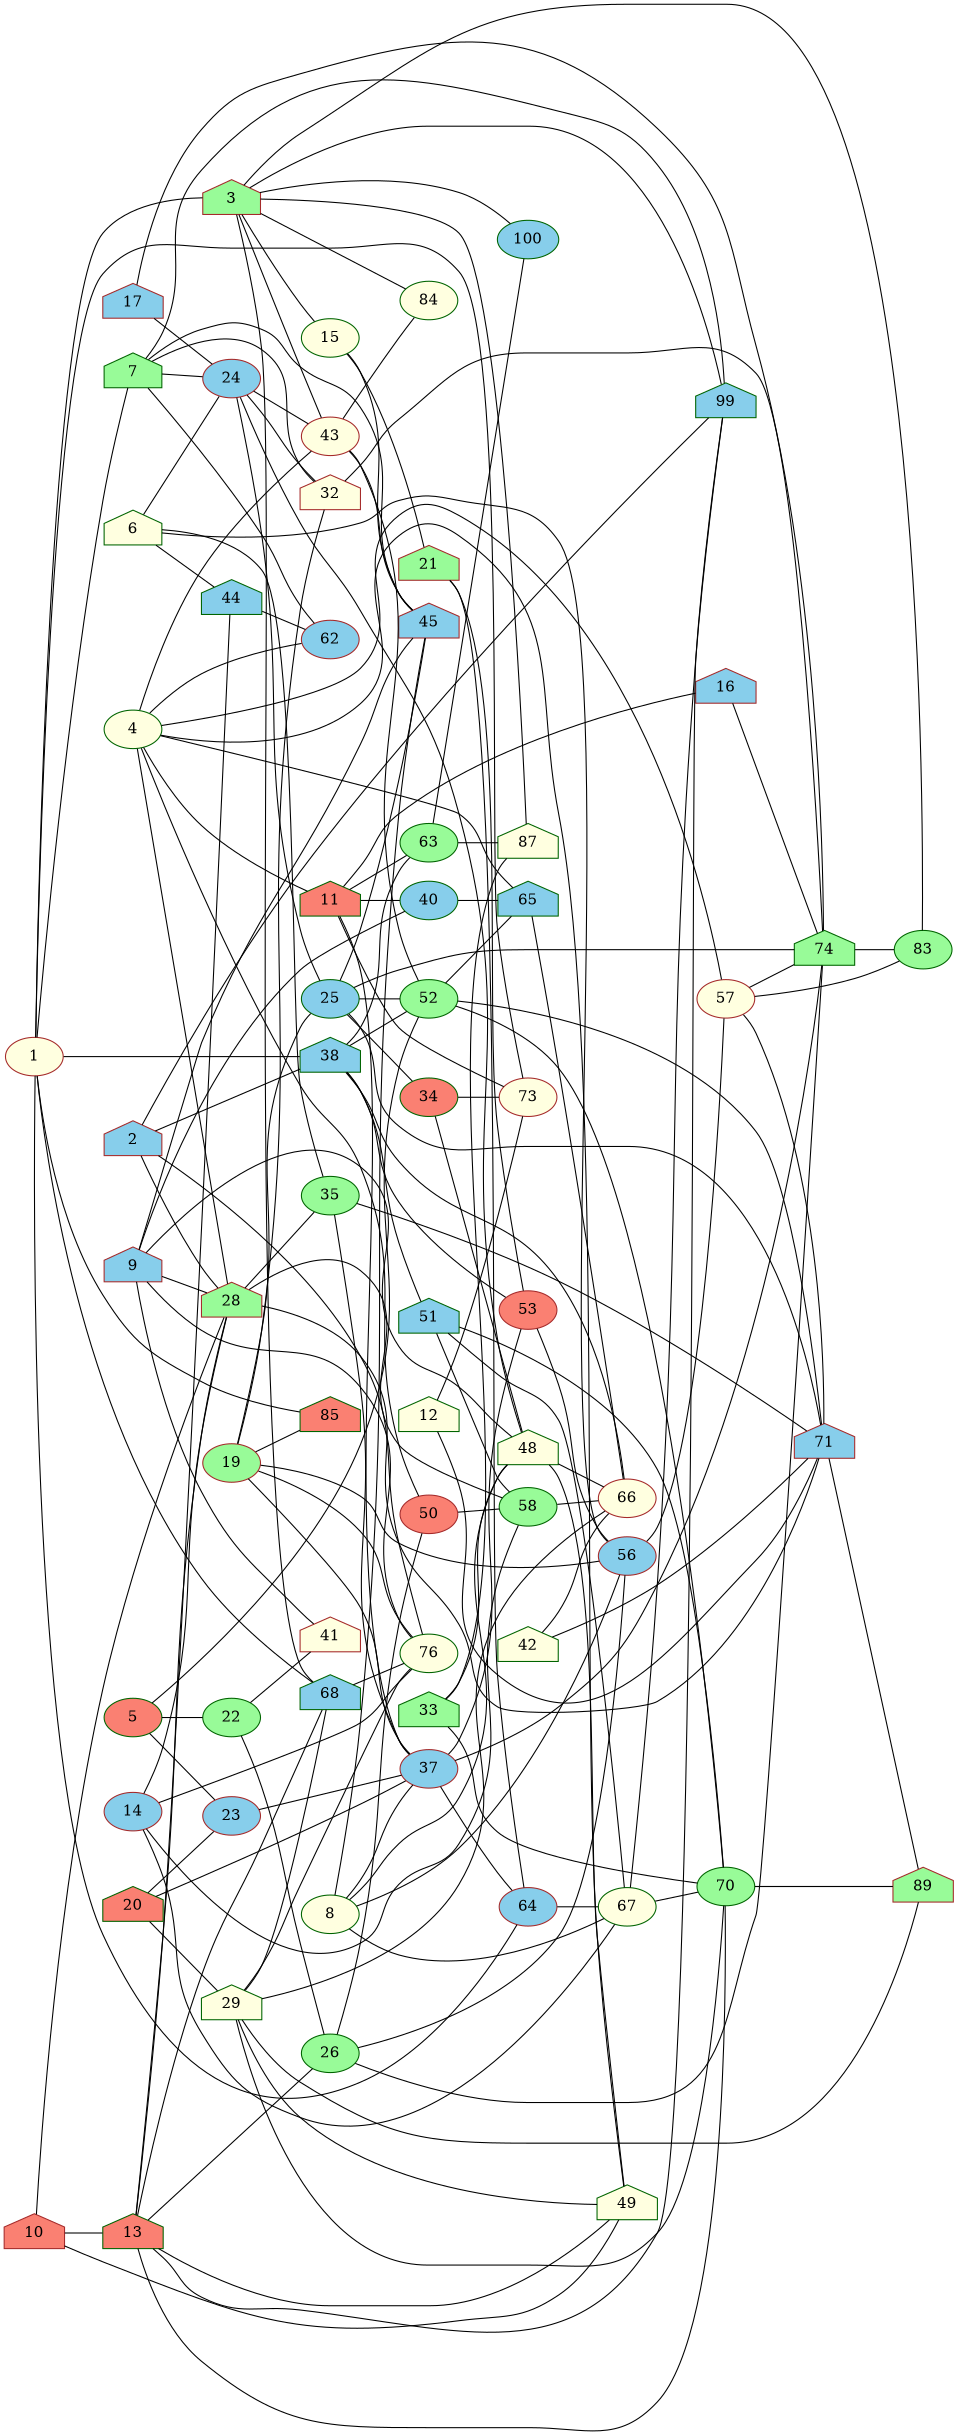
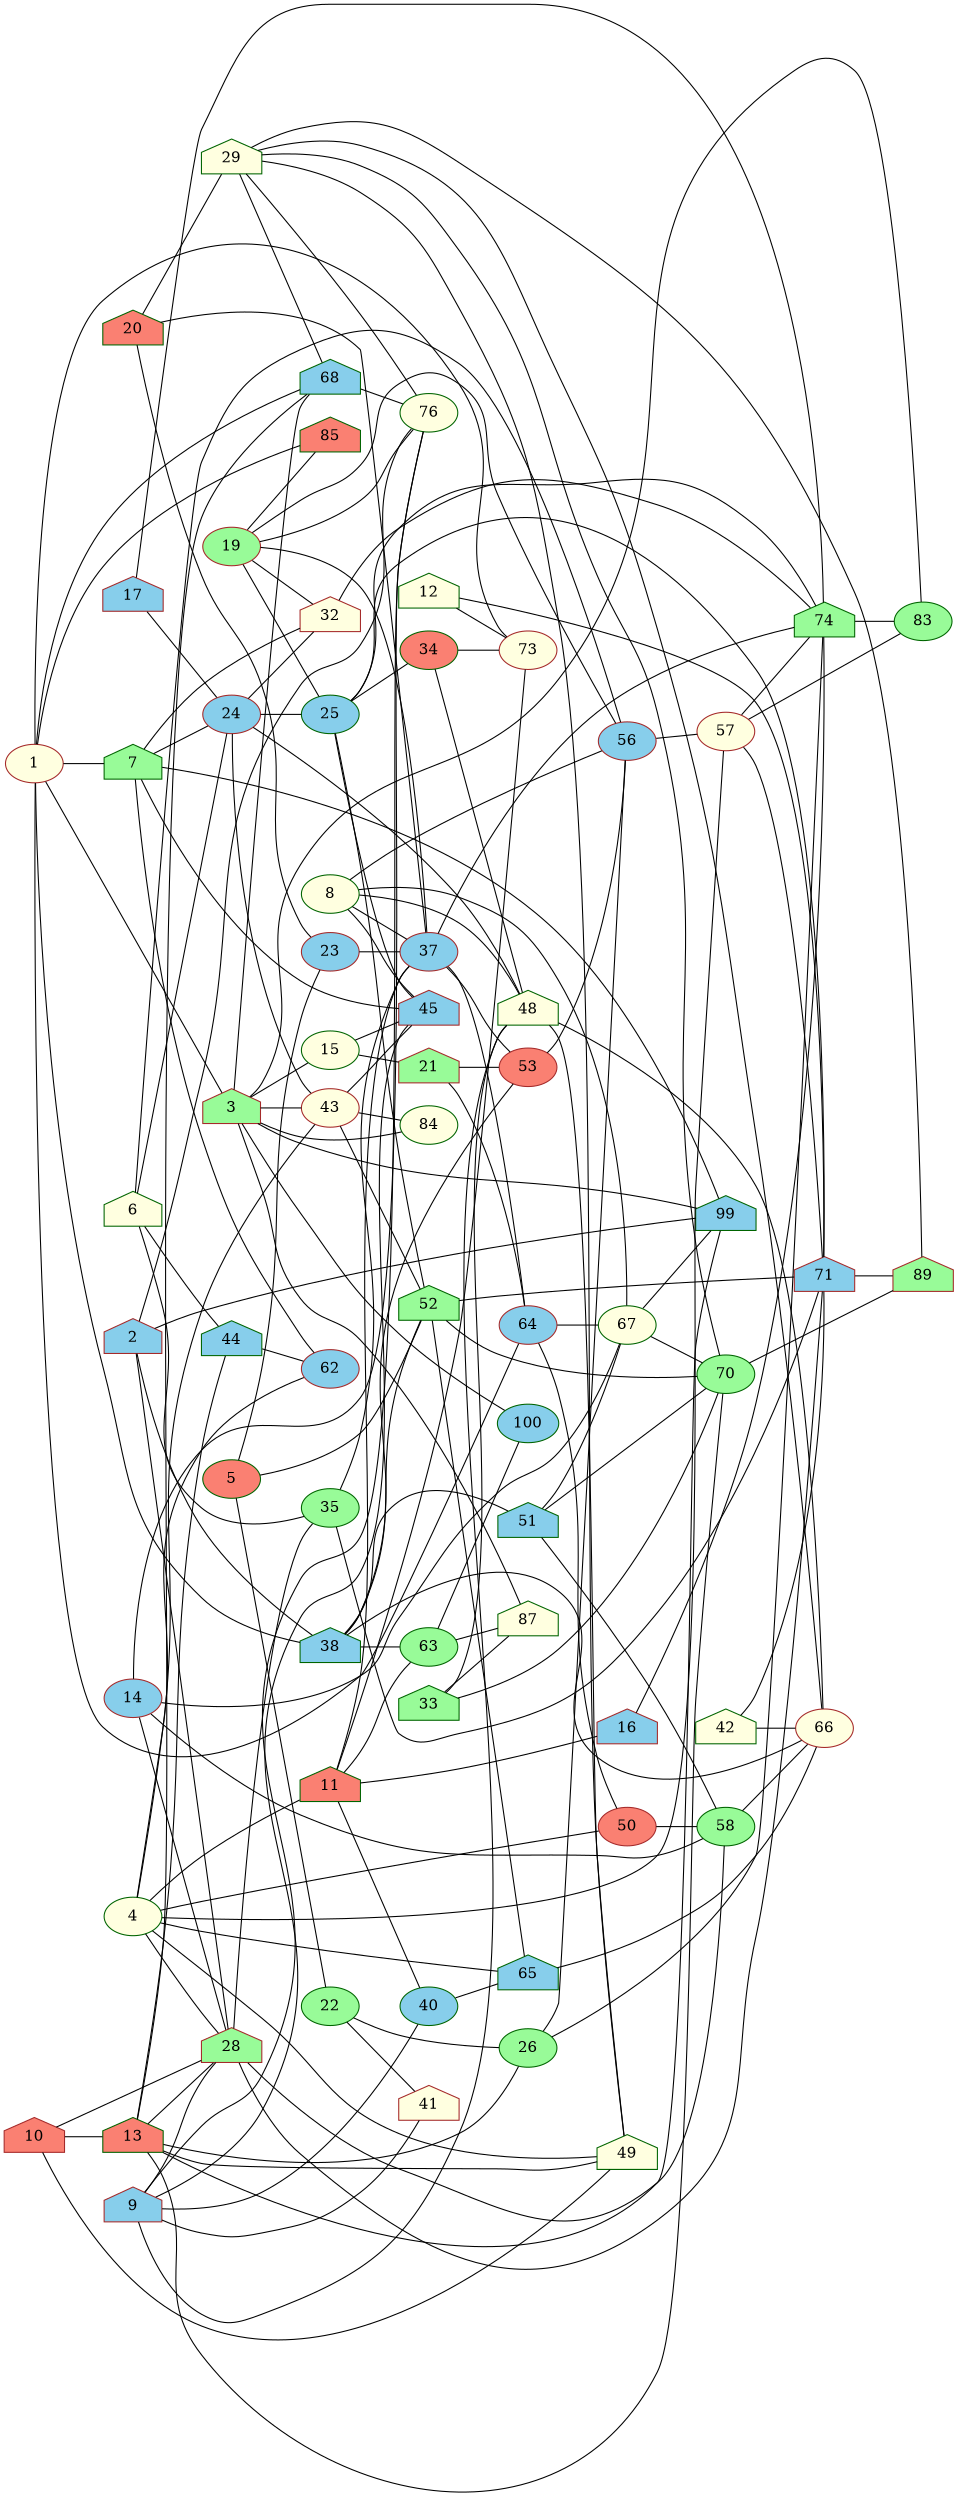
(429, 999) -> (429, 1305)
(380, 1771) -> (578, 1528)
